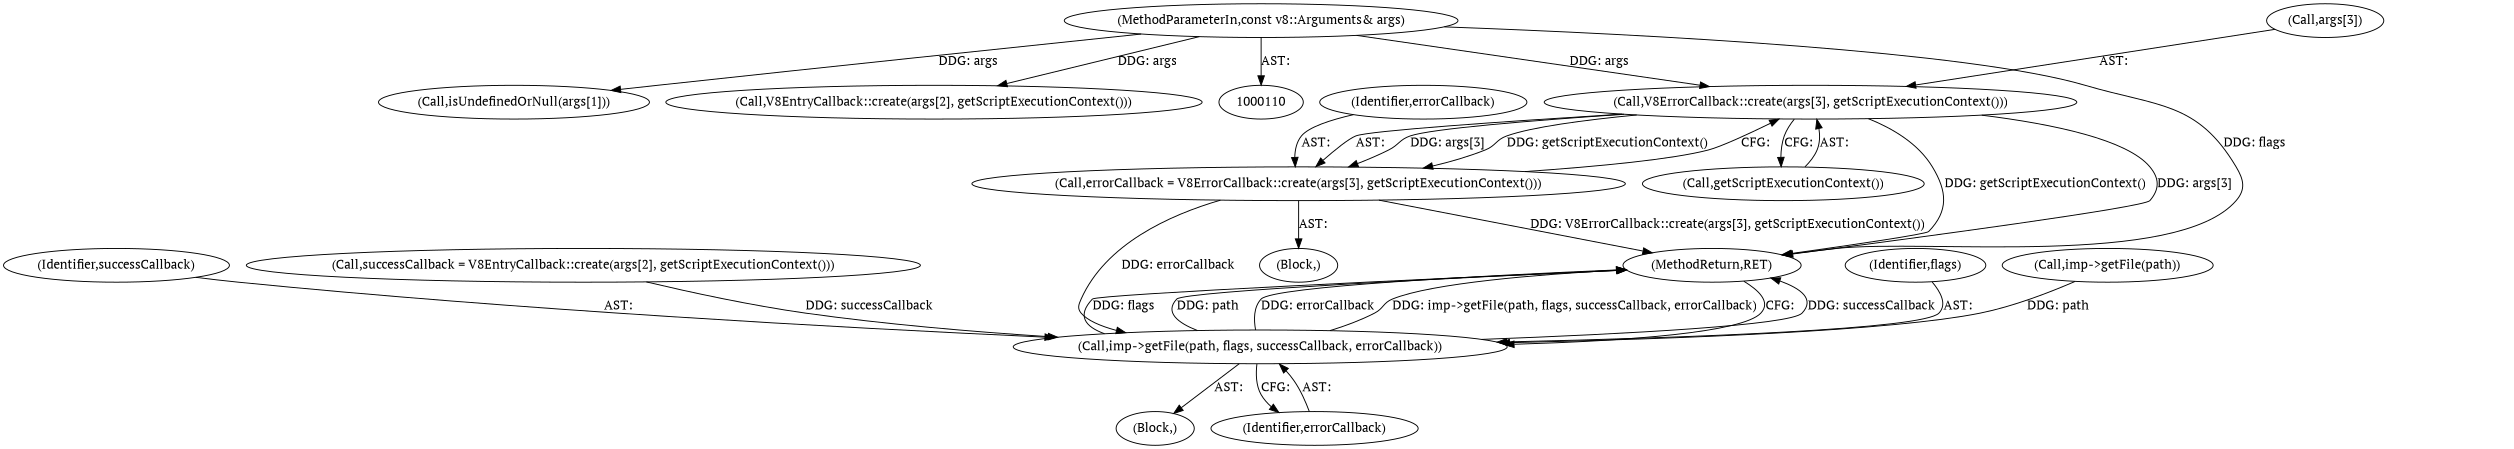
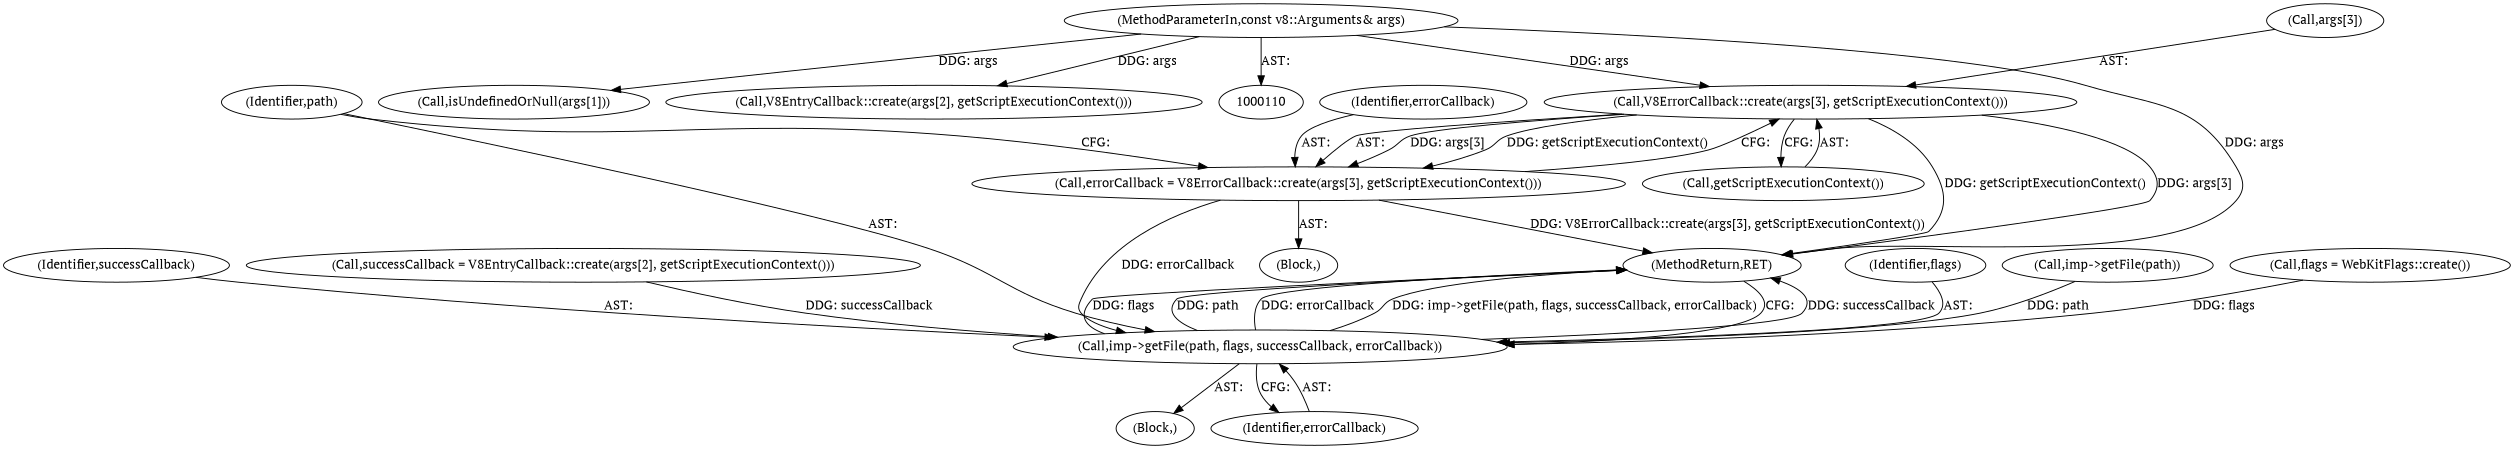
none -> (292, 102)
(2255, 143) -> (2255, 143)
none -> (2370, 265)
